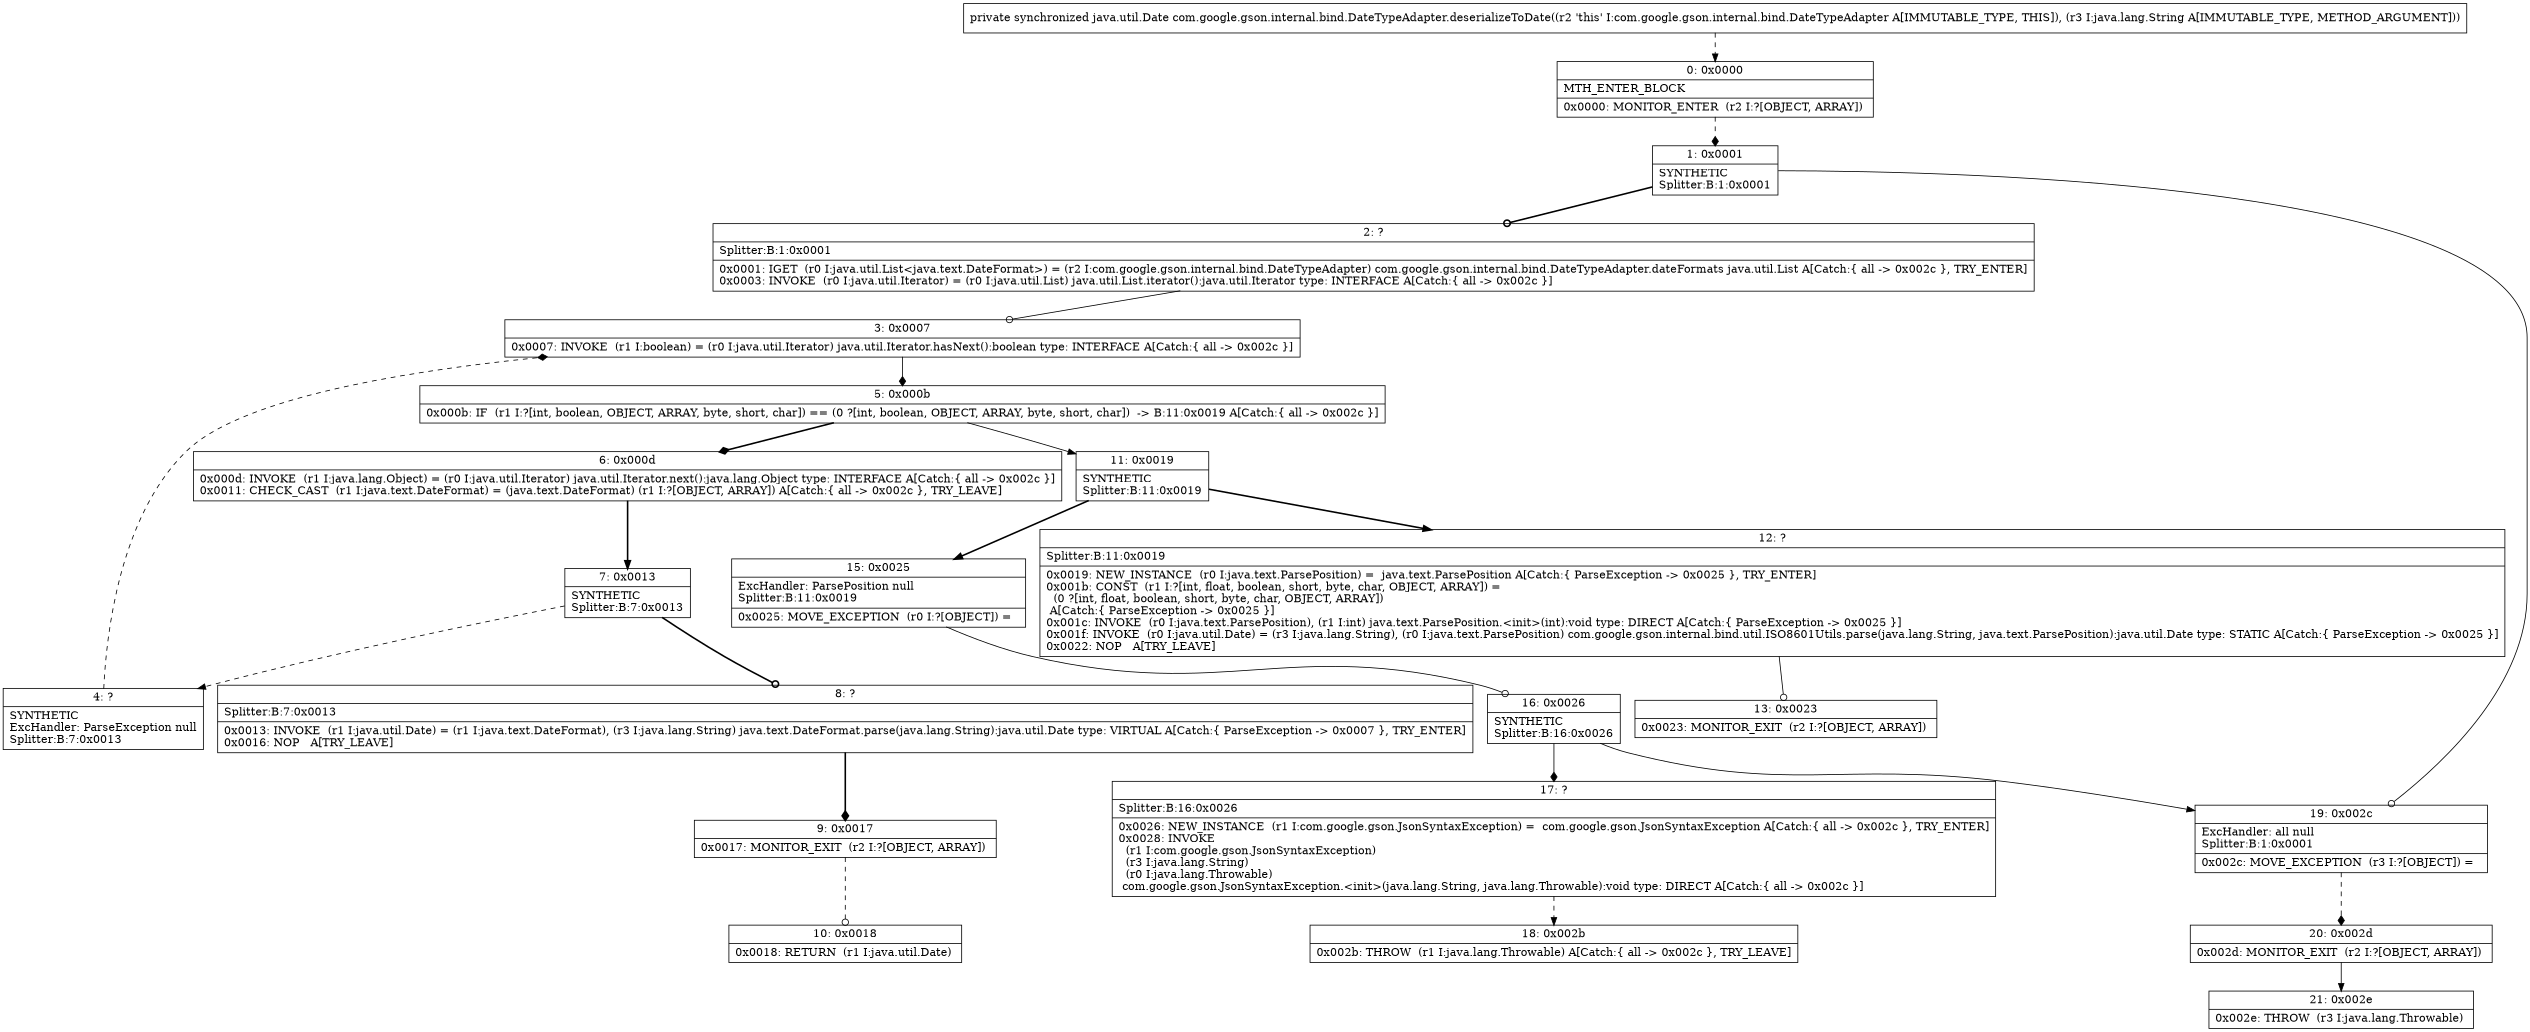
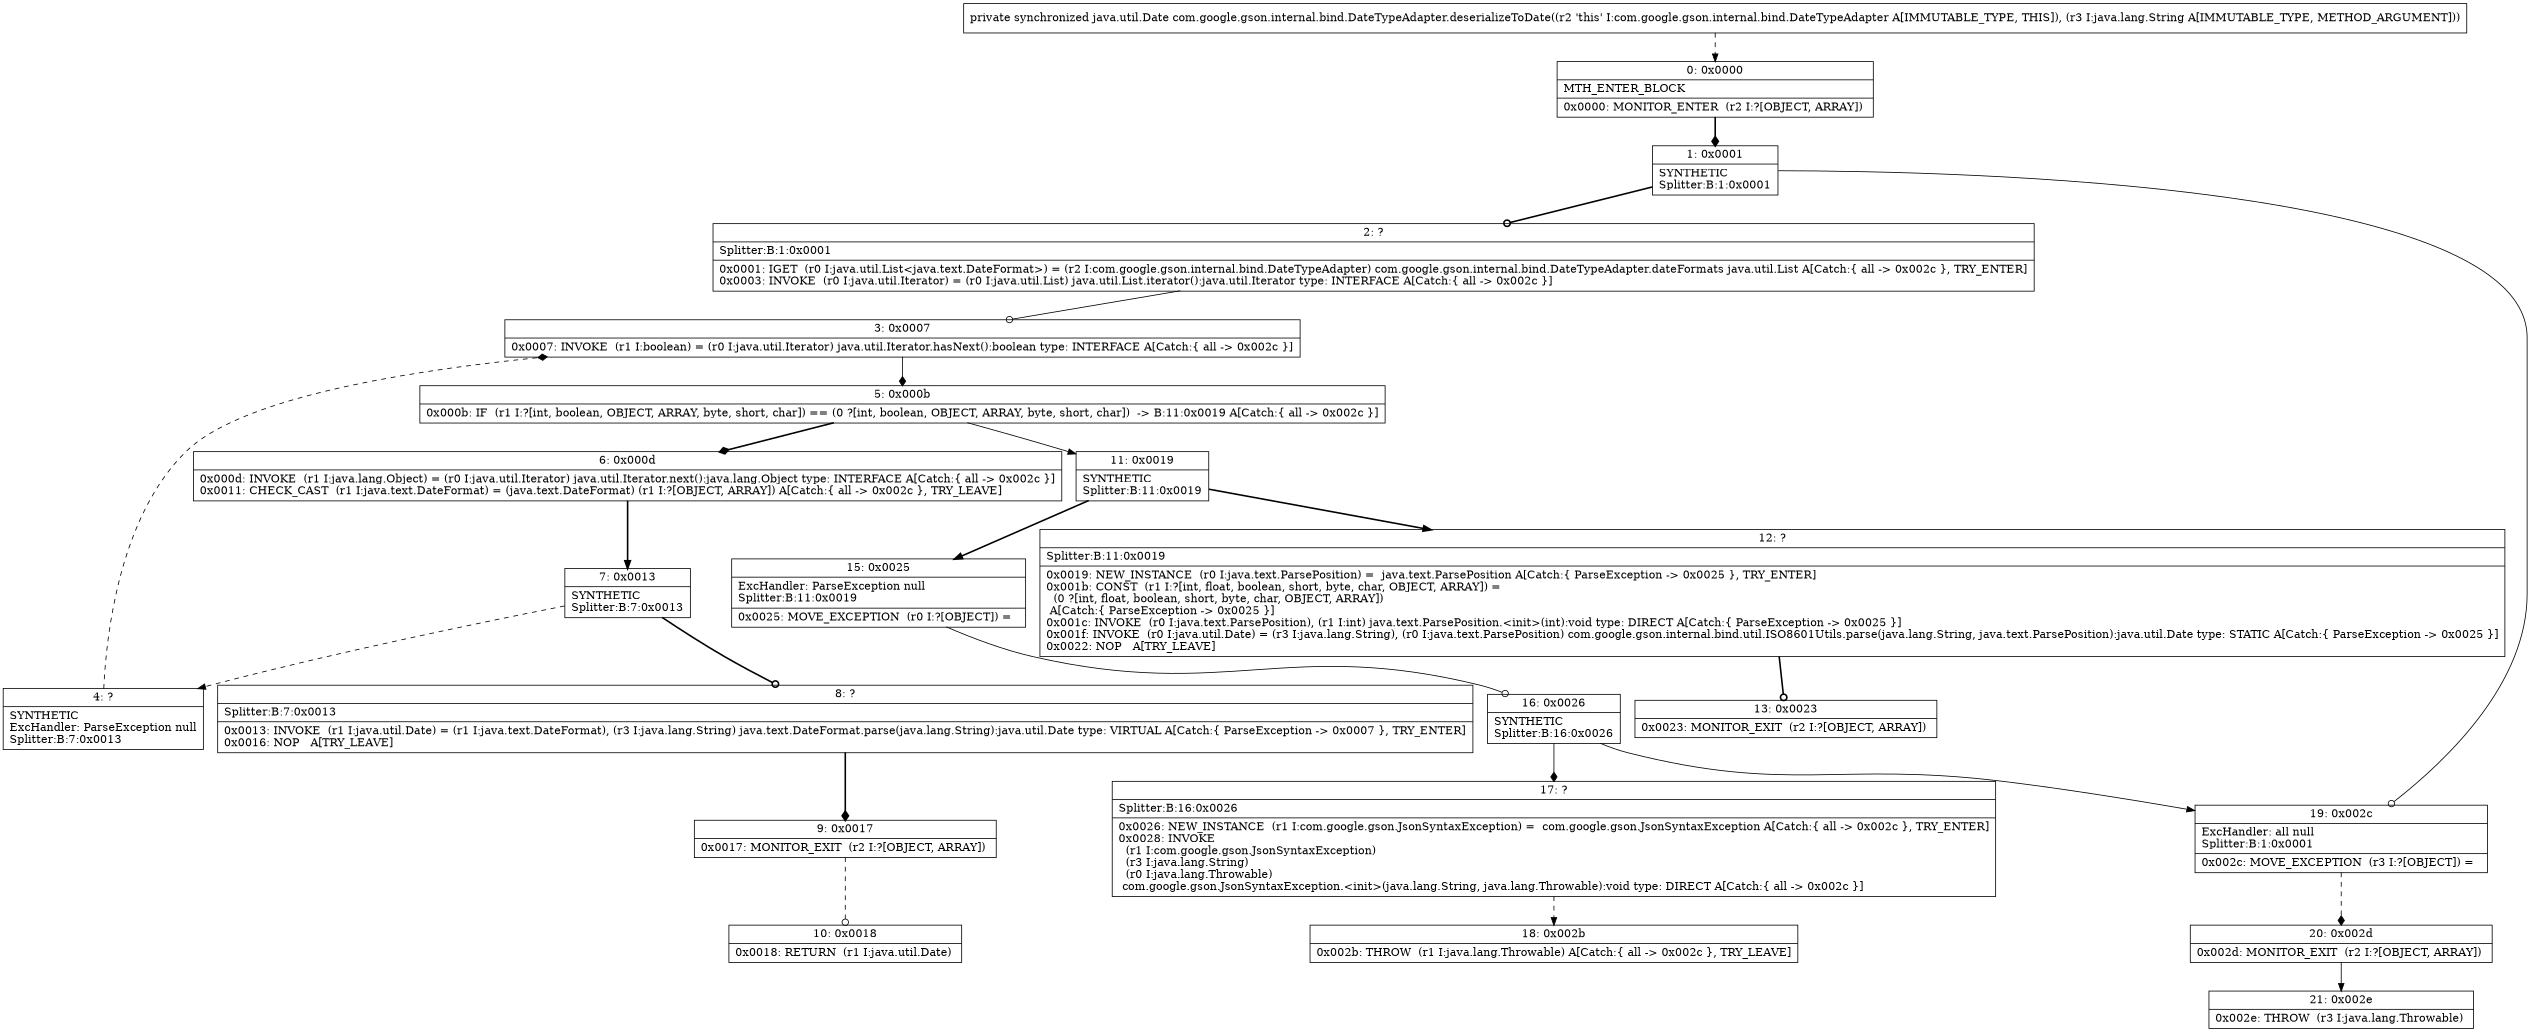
(1715, 127) -> (1715, 127)
(826, 586) -> (832, 586)
(1781, 675) -> (1781, 675)
